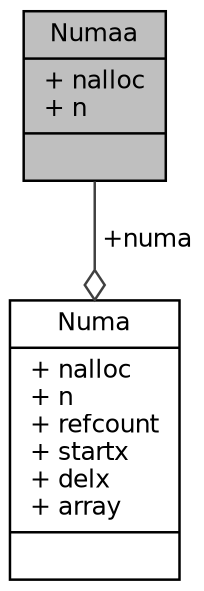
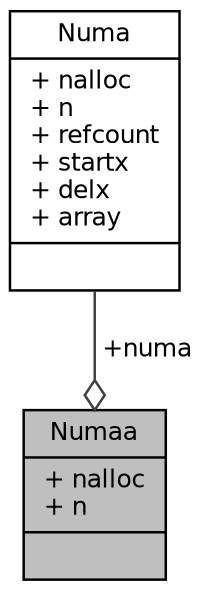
(95, 225) -> (95, 335)
